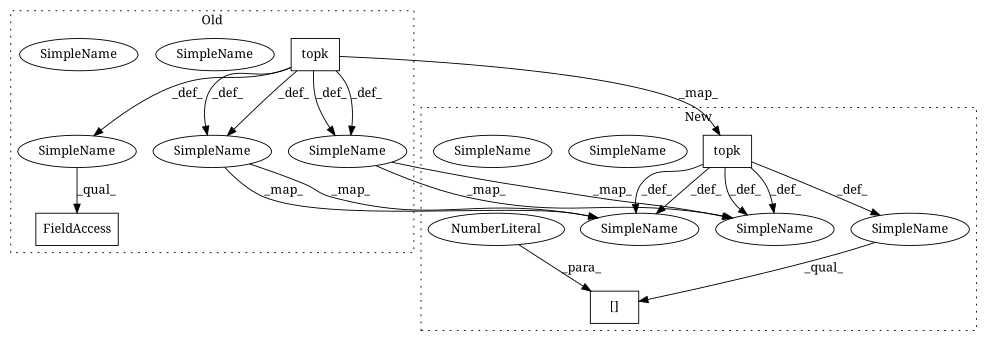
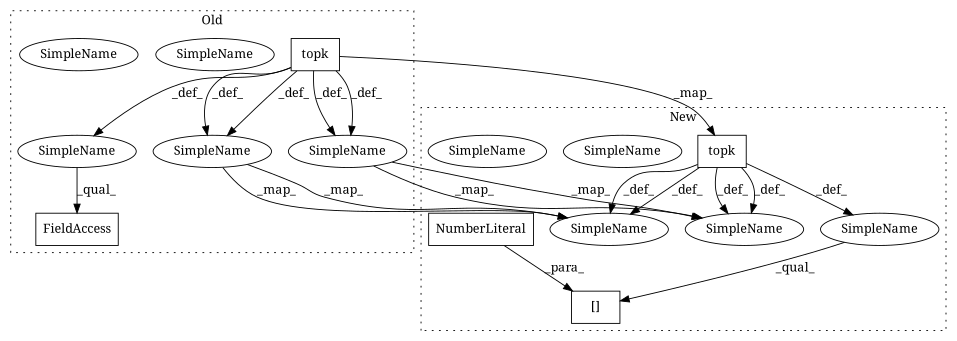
(496, 229) -> (481, 229)
